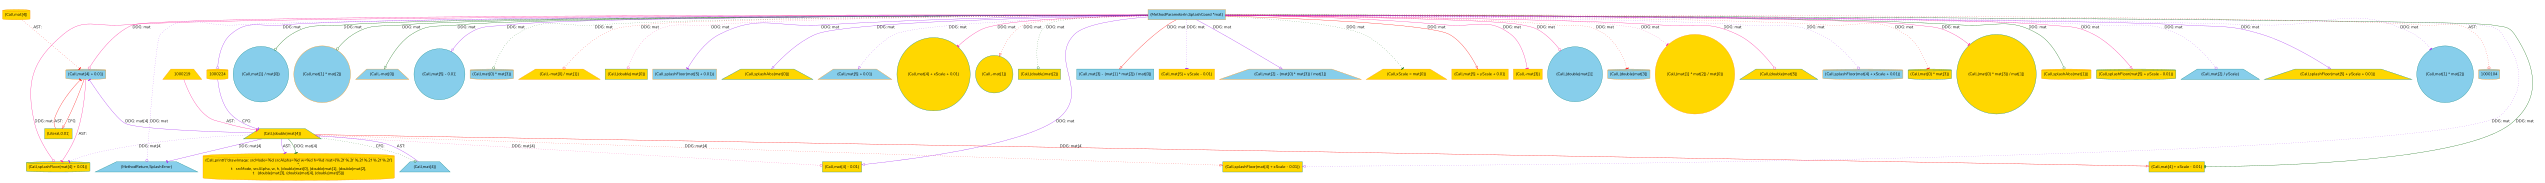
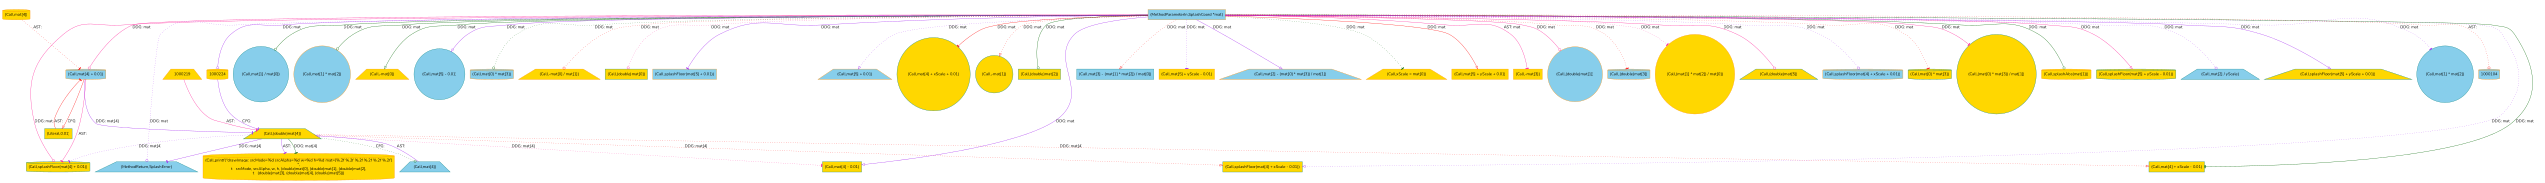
(1053, 22) -> (1053, 22)
(1007, 23) -> (1007, 23)
(1512, 27) -> (1512, 27)
(1147, 41) -> (1147, 41)
(382, 74) -> (382, 74)
(767, 74) -> none
(1575, 74) -> (1575, 74)
(161, 129) -> (145, 129)
(1230, 150) -> (1230, 150)
(568, 151) -> (568, 151)
